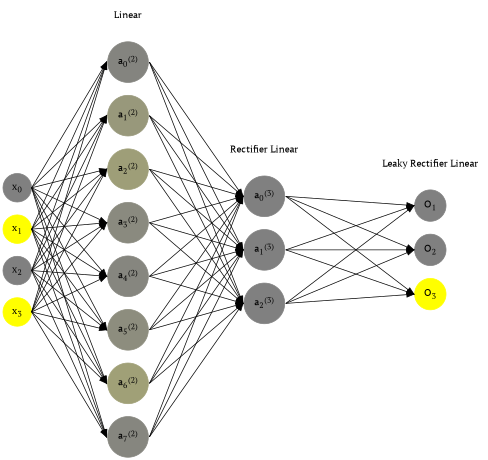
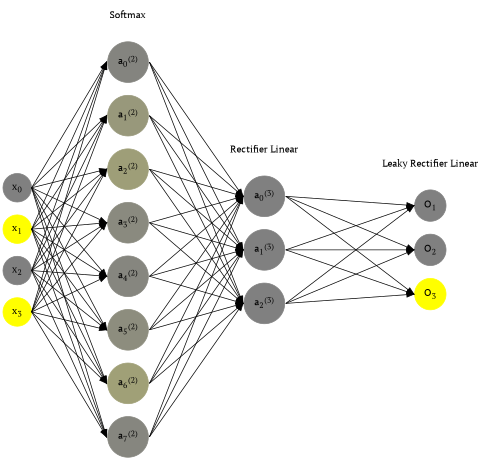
(128, 16) -> (128, 16)
